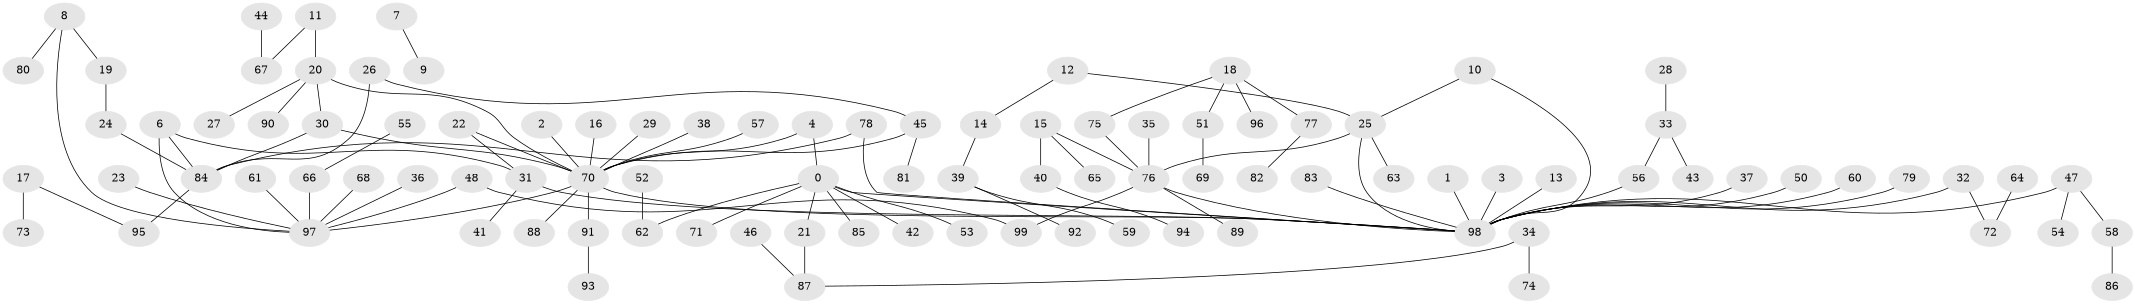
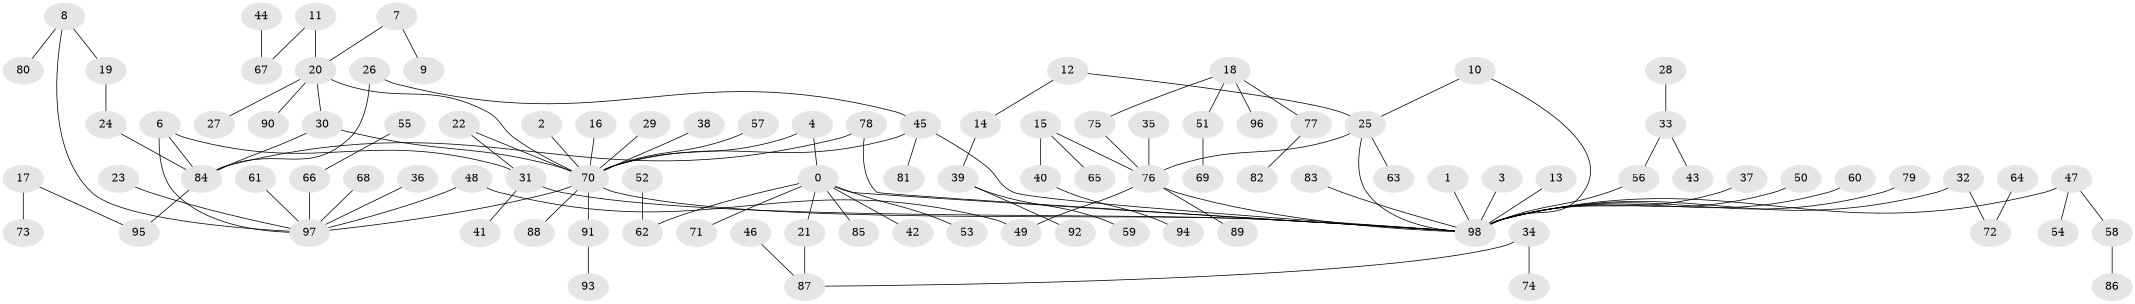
none -> (356, 44)
none -> (1077, 201)
(1021, 233) -> (1021, 233)
